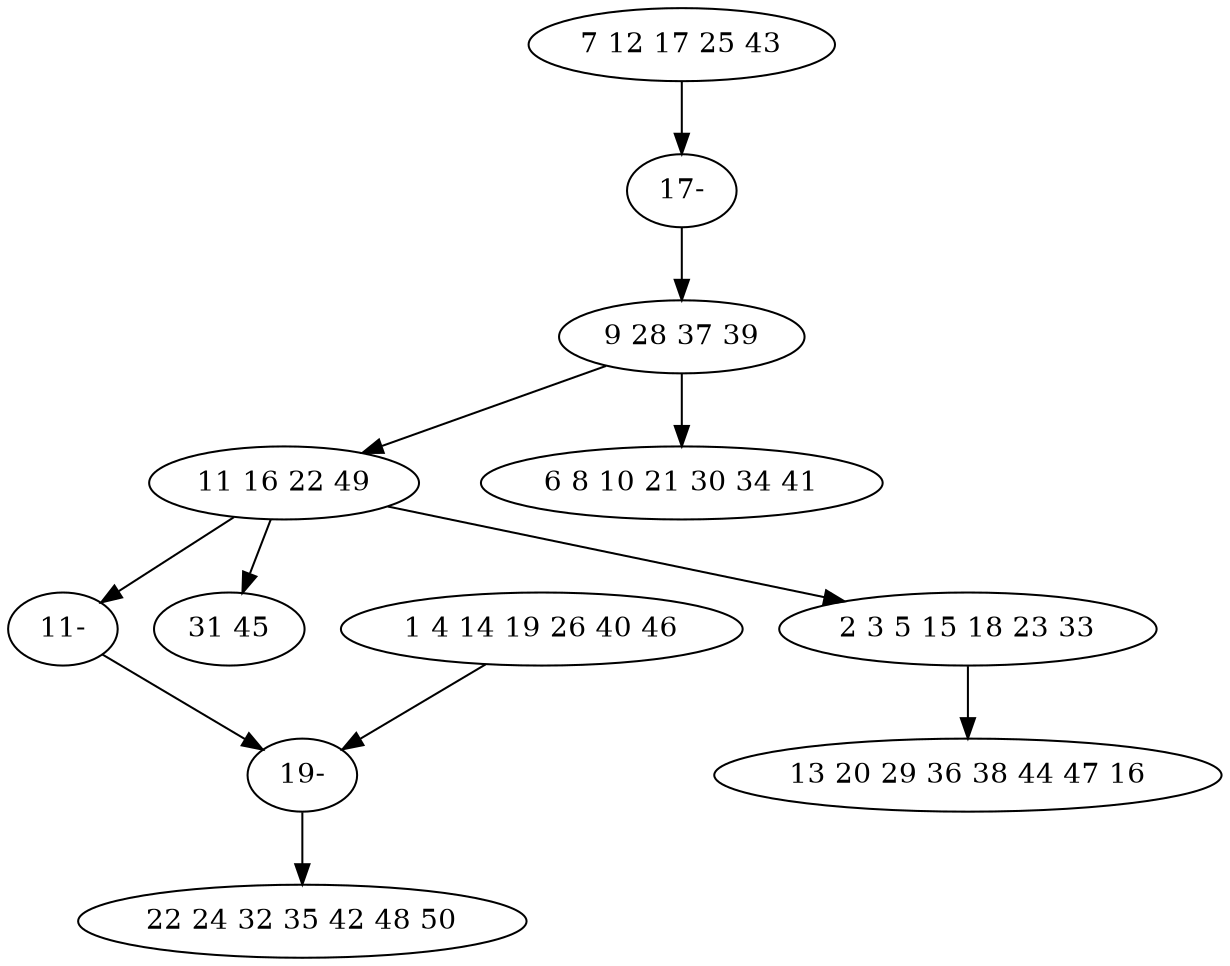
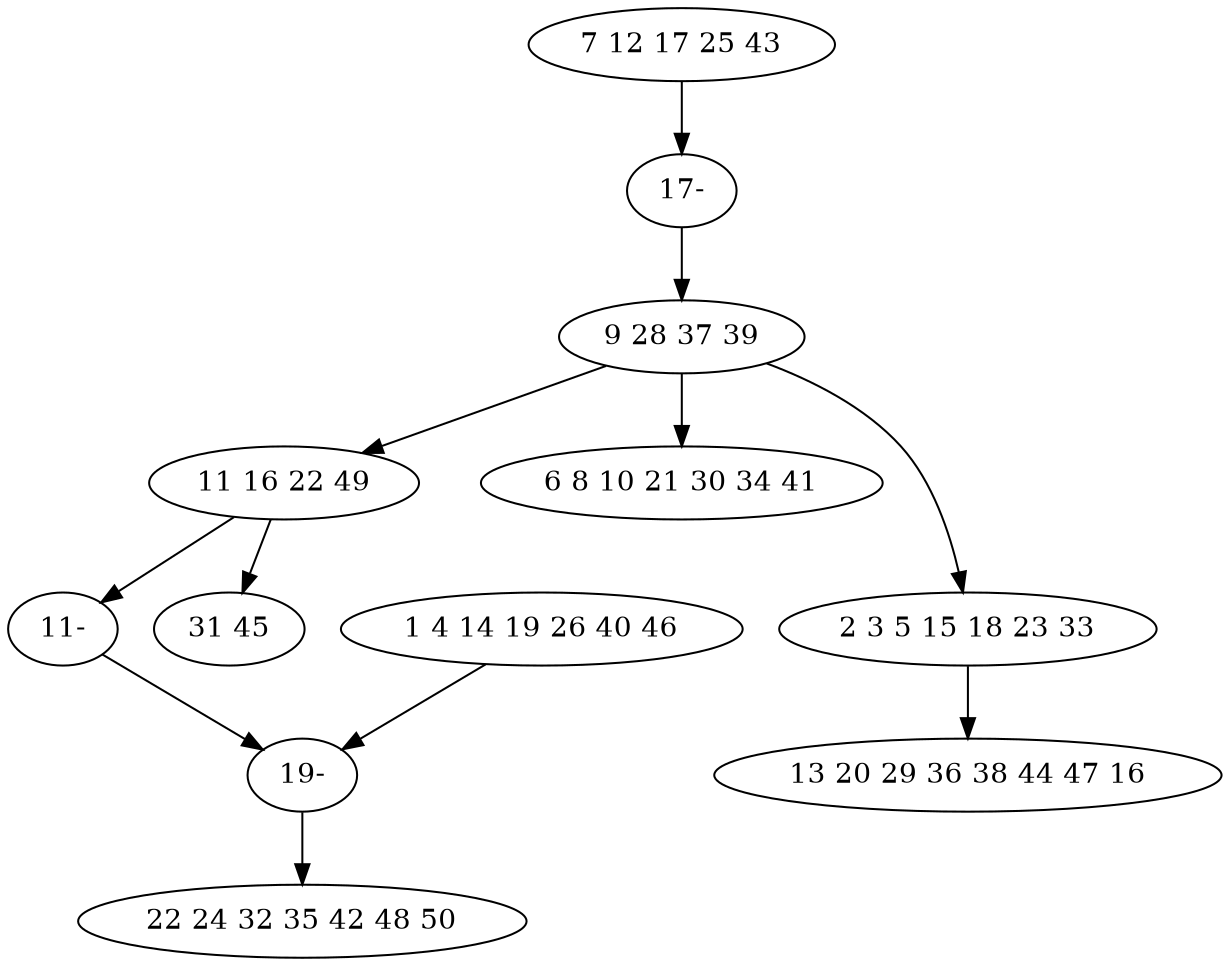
(606, 552) -> (894, 440)
